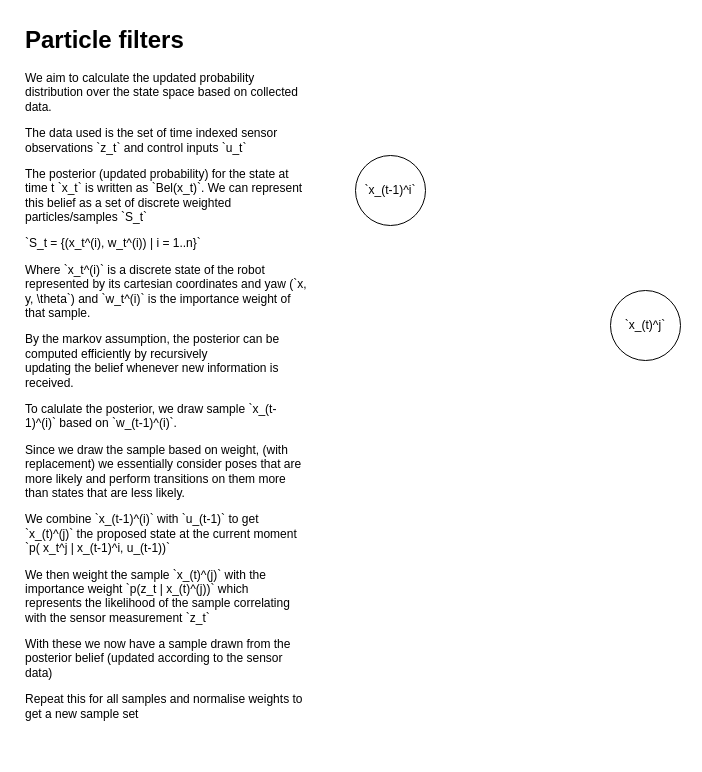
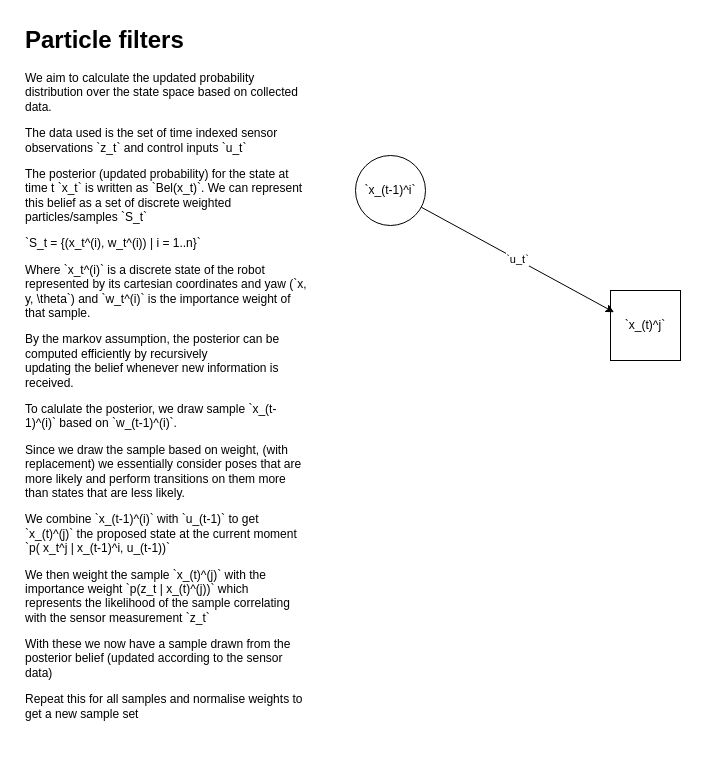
none -> (514, 258)
(646, 326) -> (646, 326)
